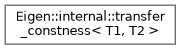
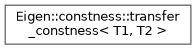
(90, 25) -> (98, 25)
